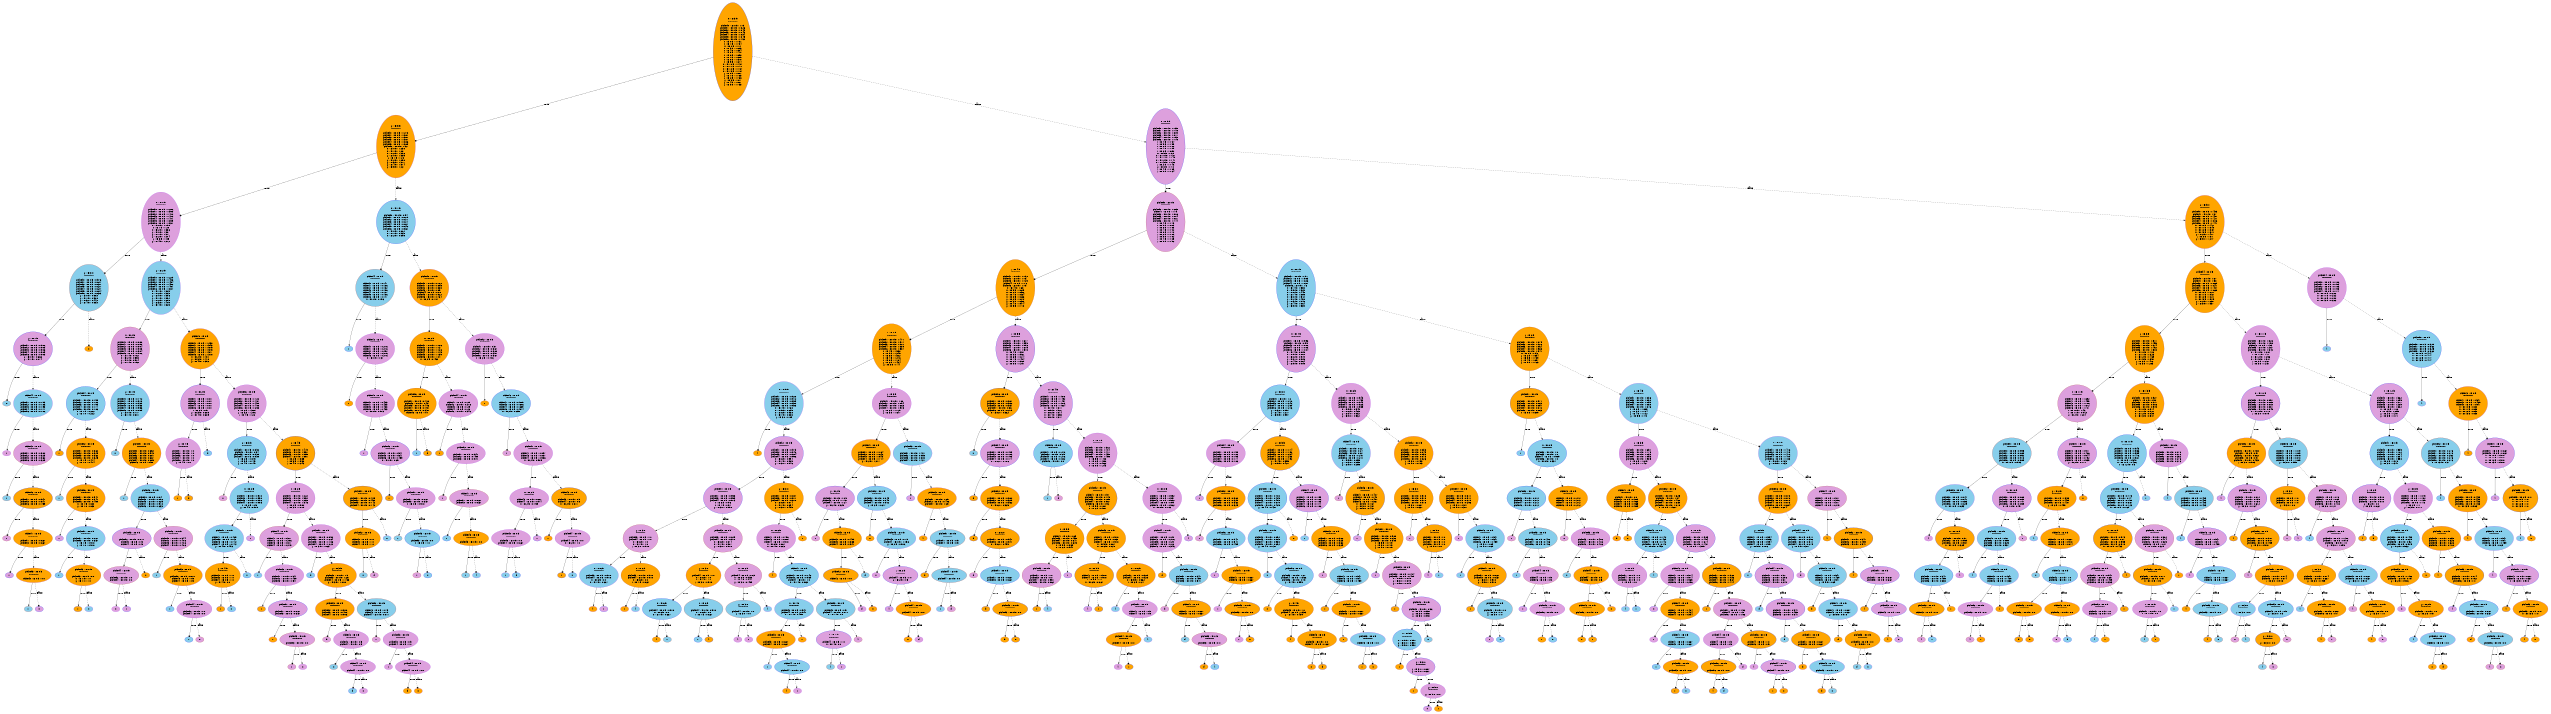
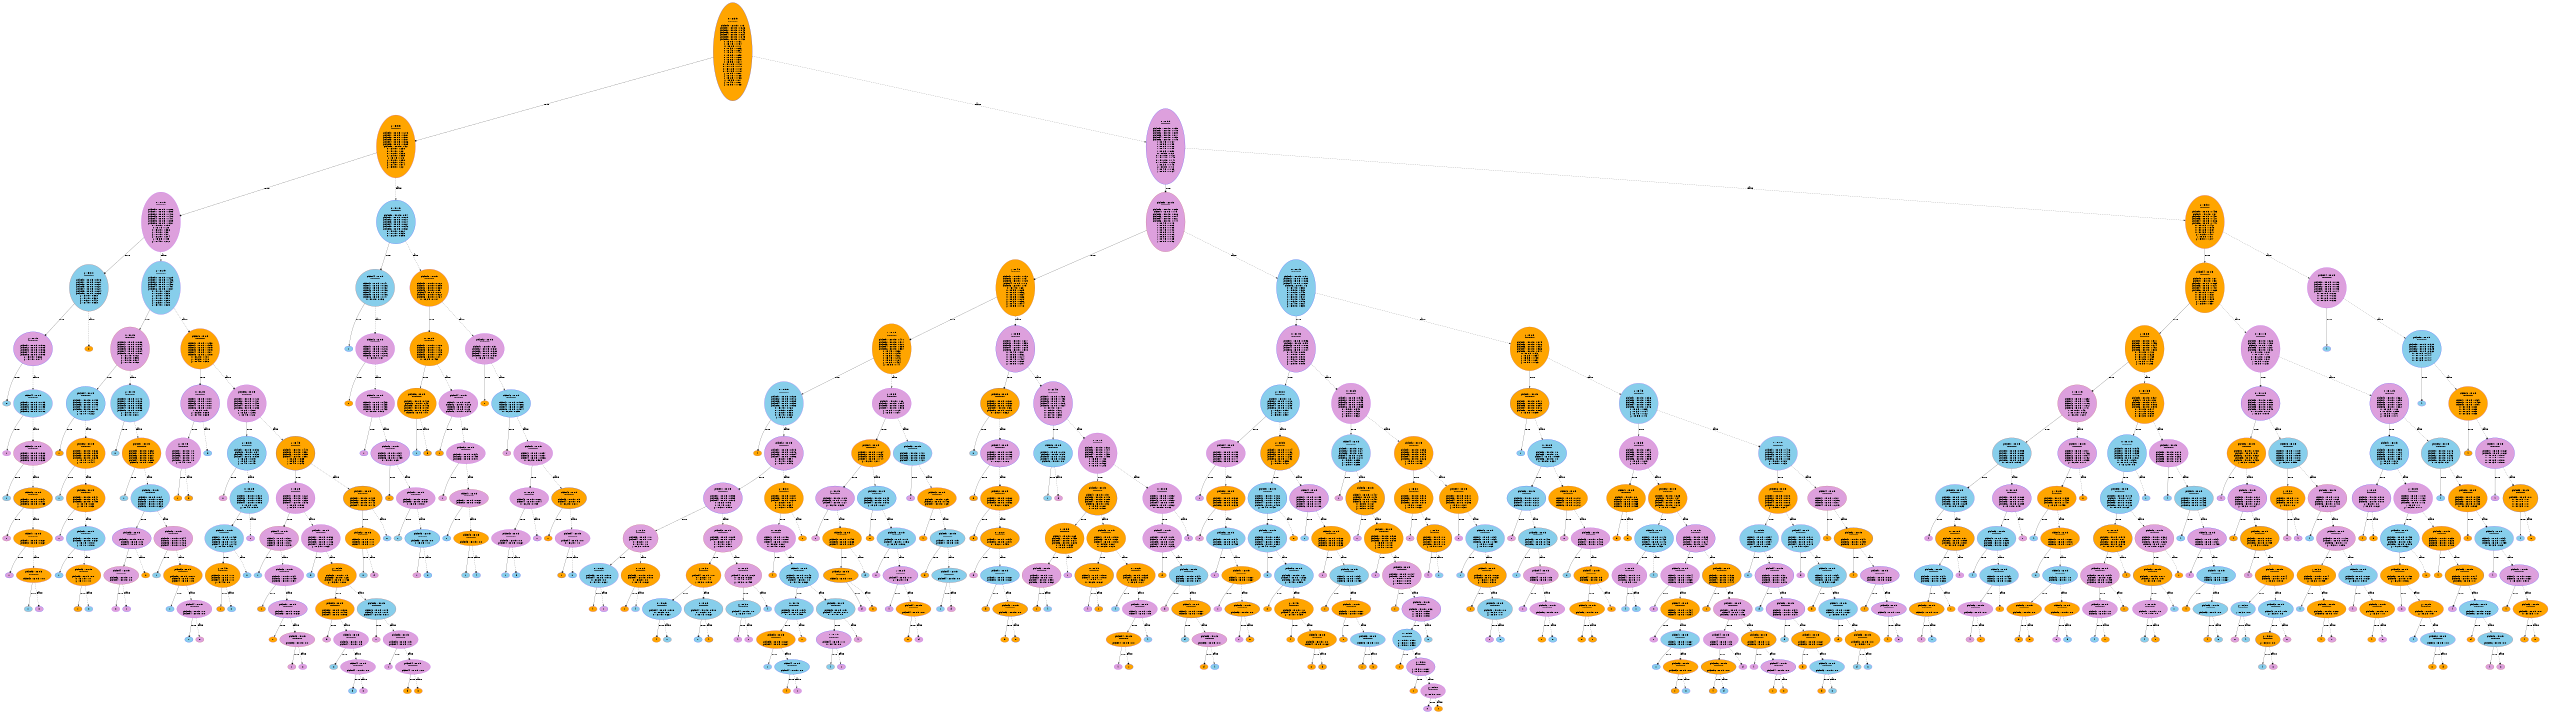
(1430, 680) -> (1431, 680)
